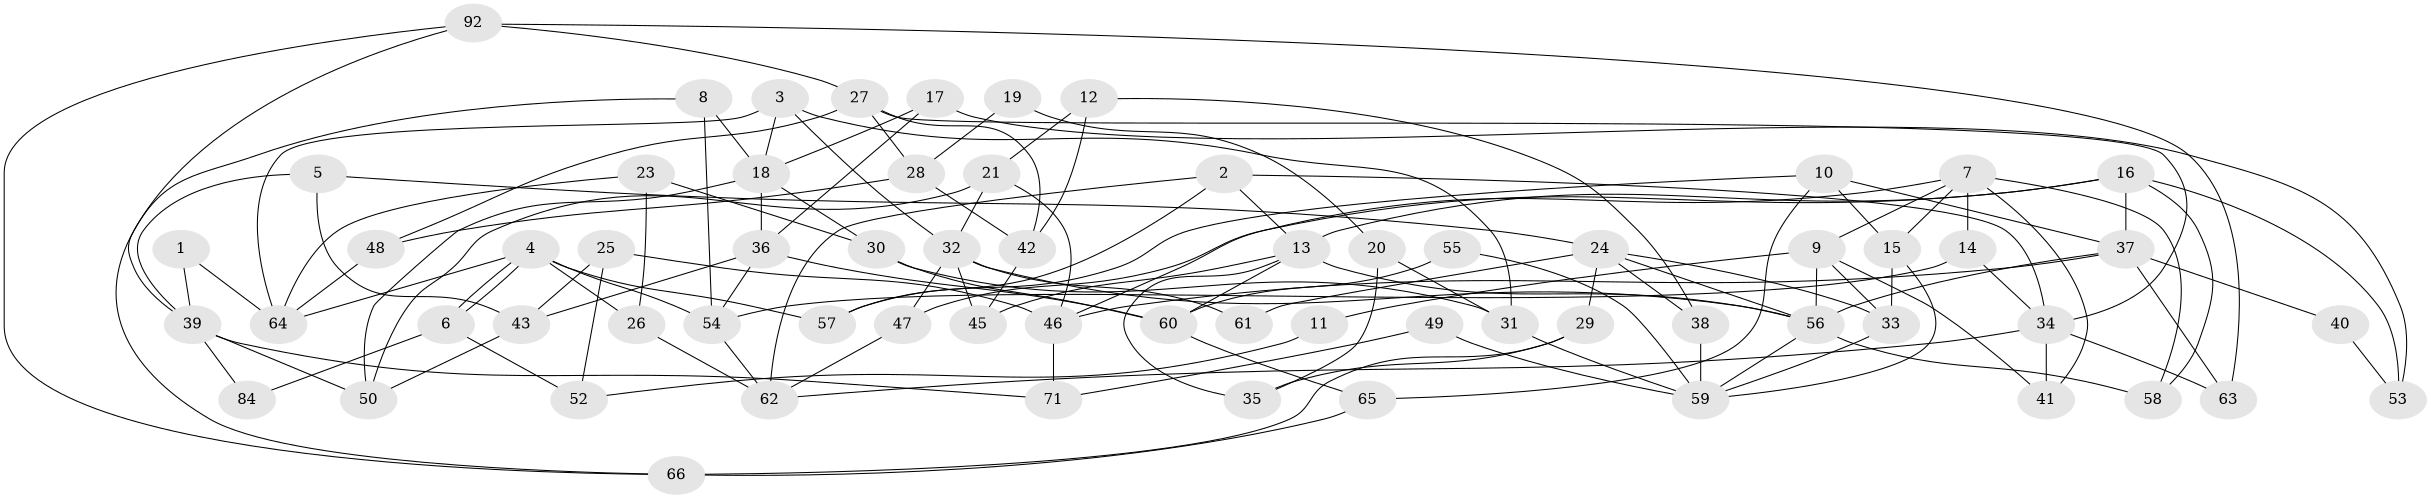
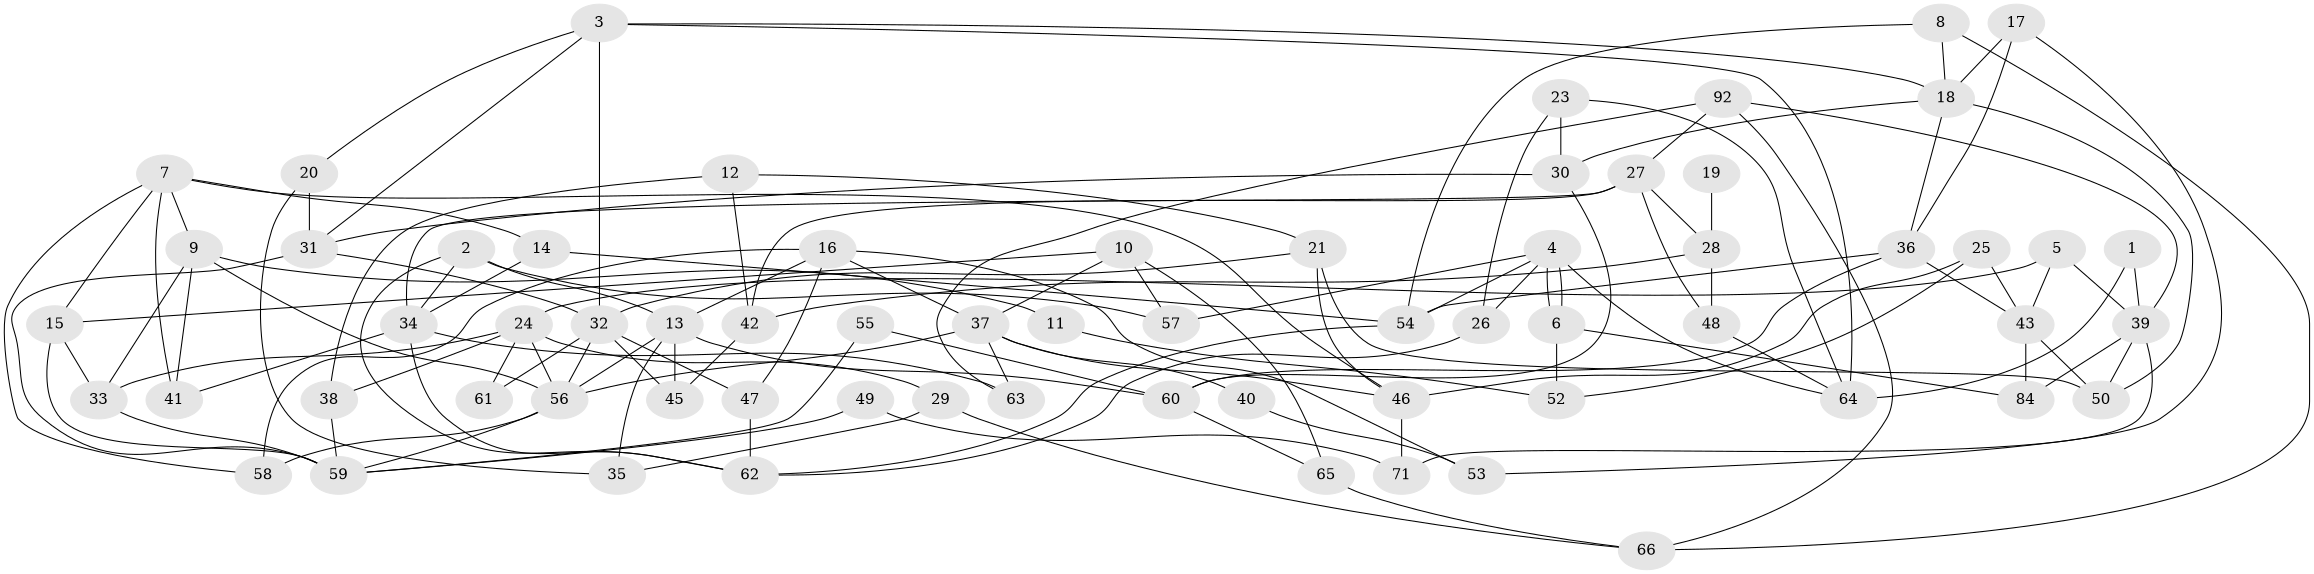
(1287, 169) -> (444, 83)
none -> (435, 272)
none -> (2026, 356)
